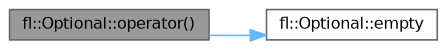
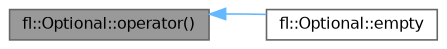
(230, 36) -> (246, 14)
